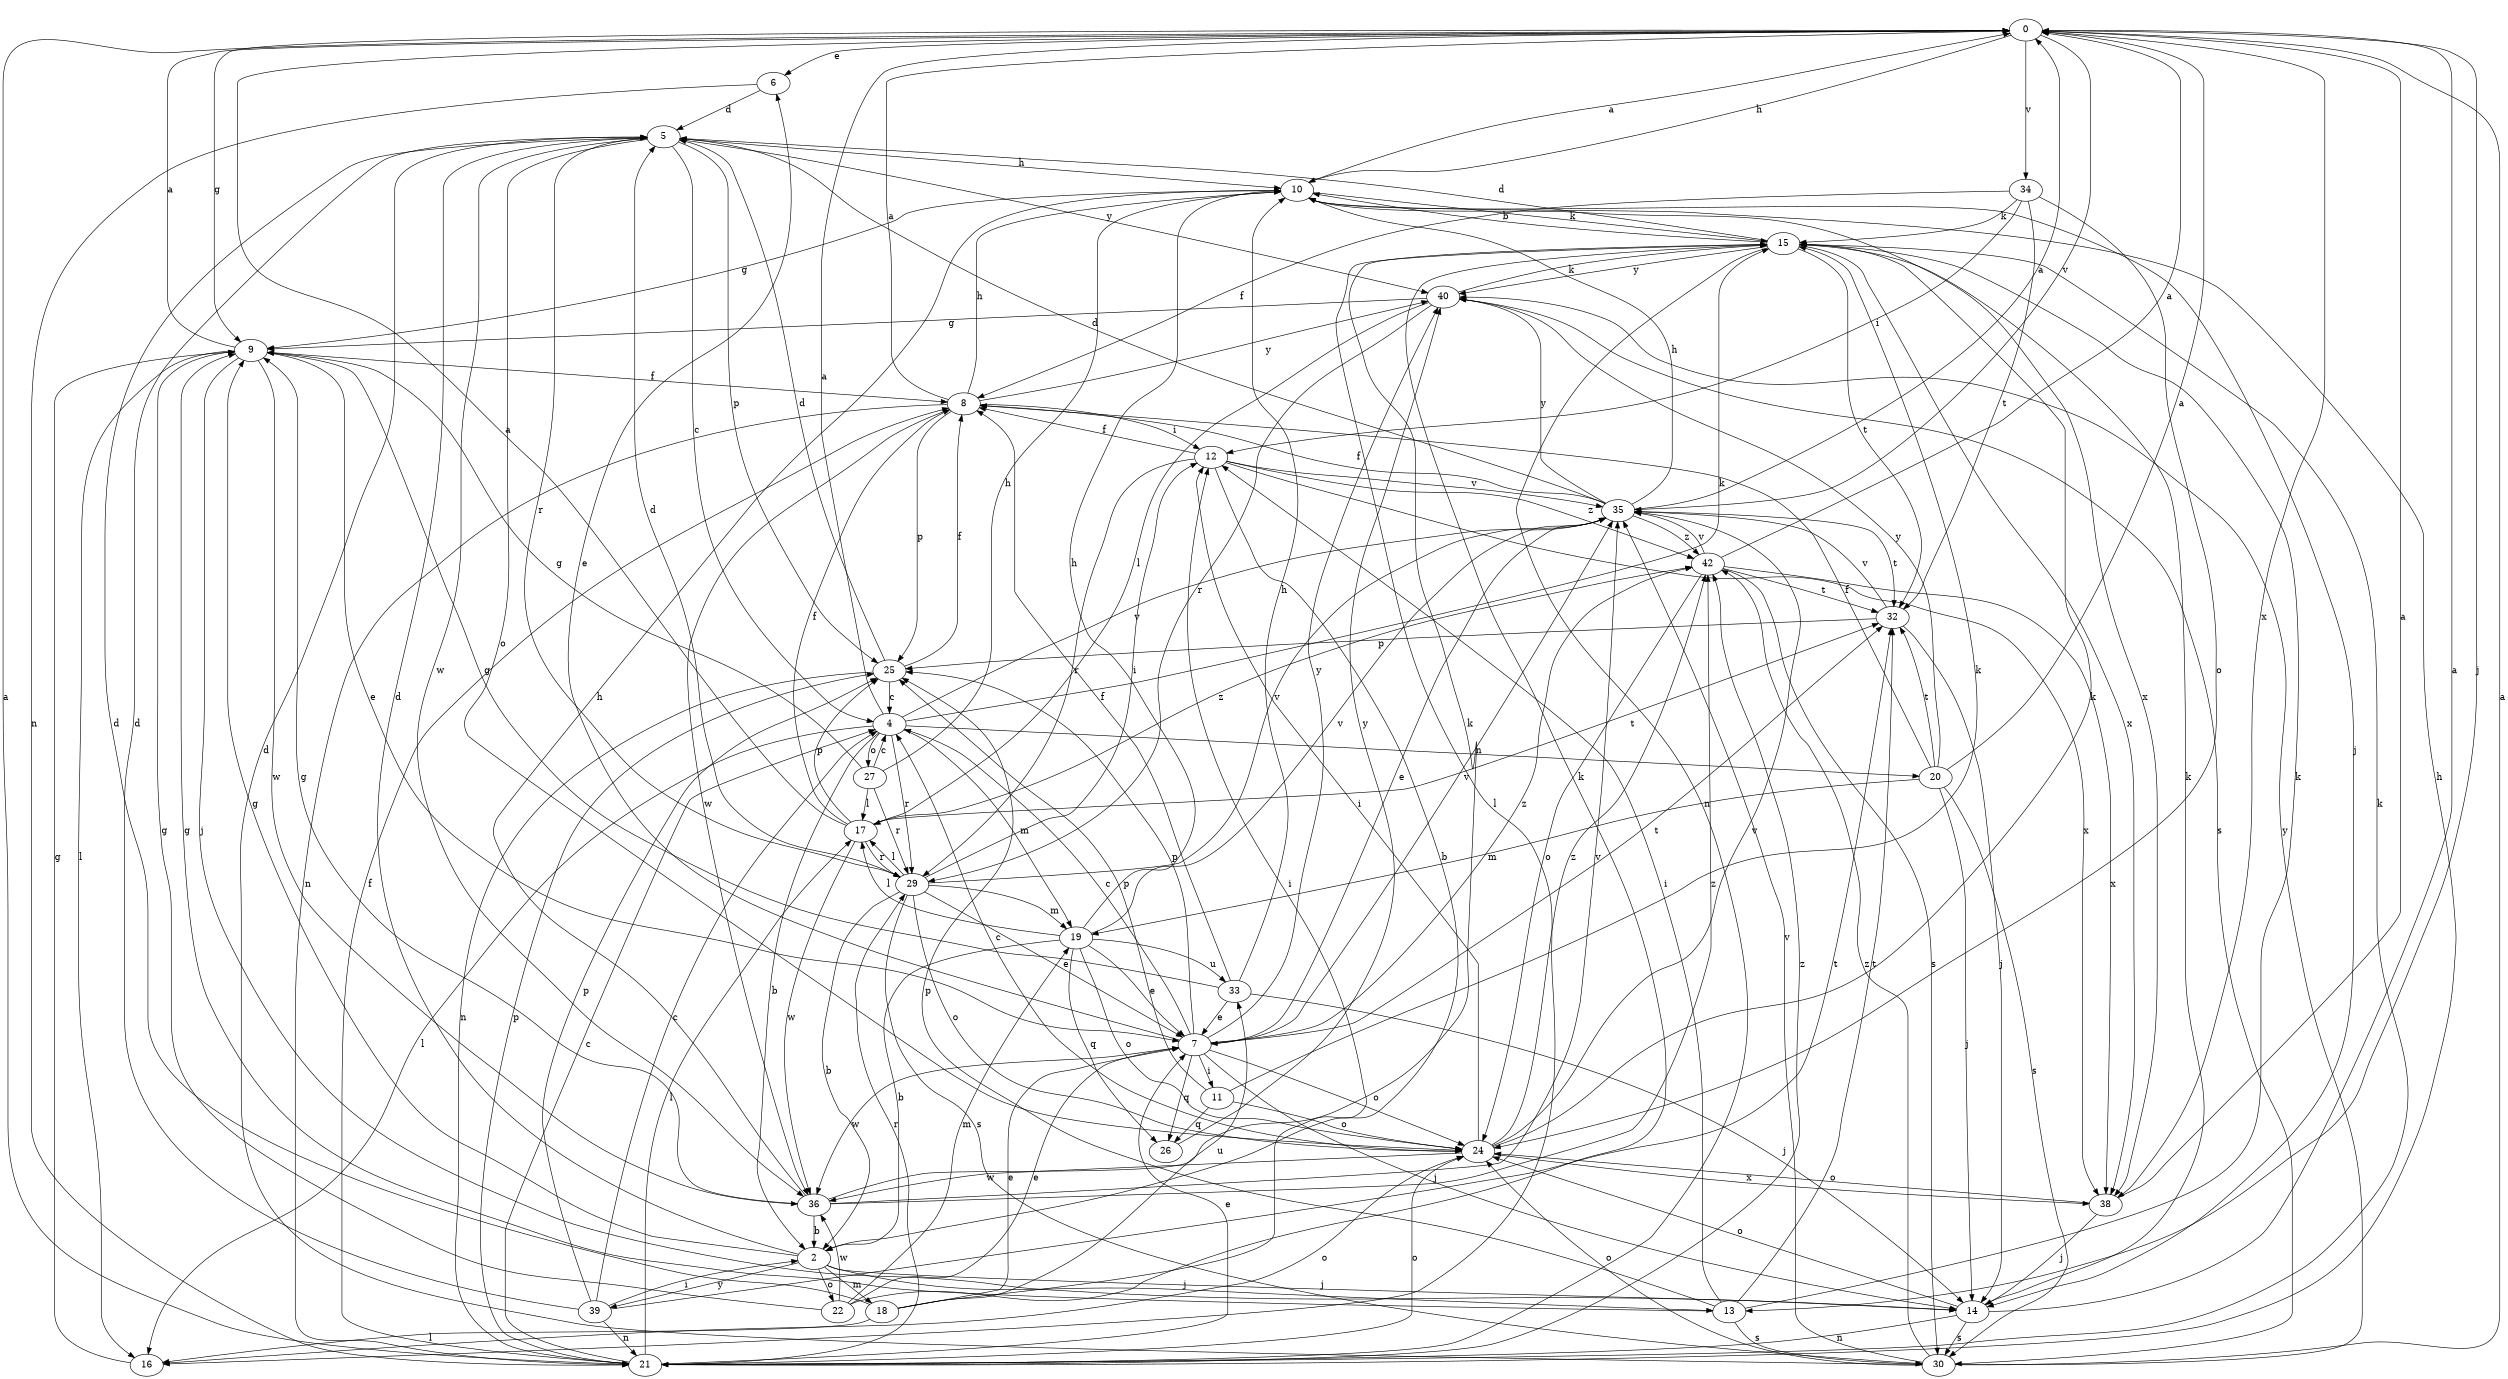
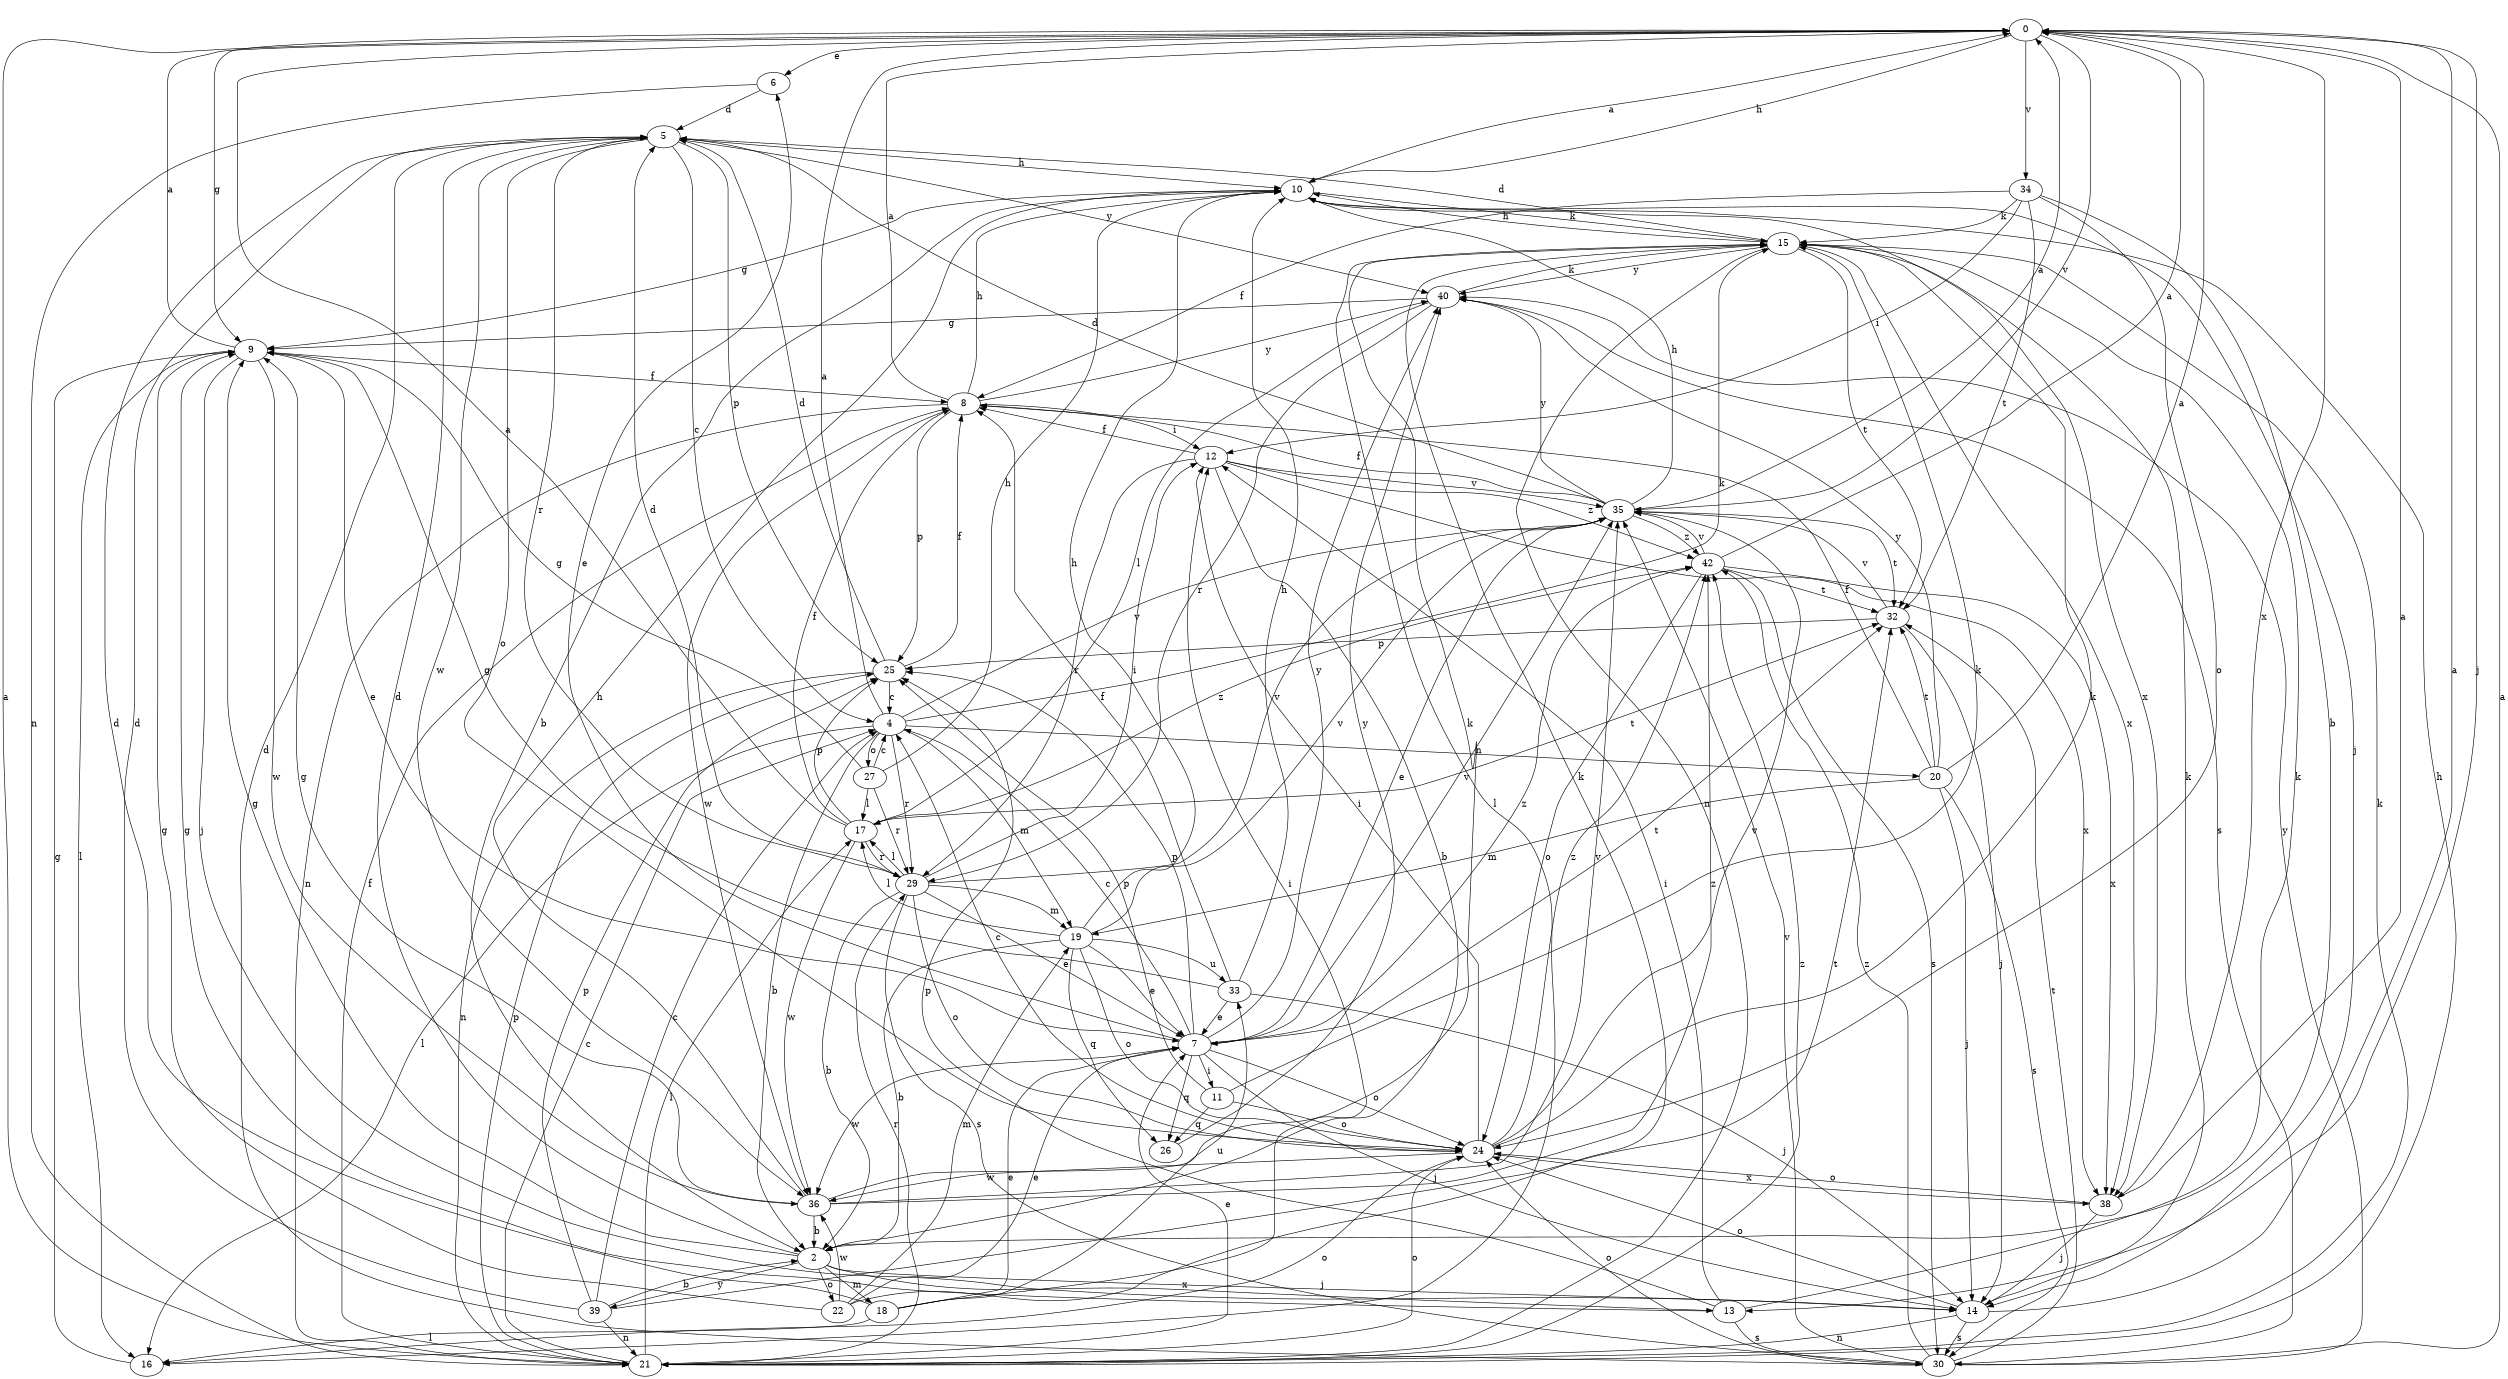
(1506, 217) -> (1506, 217)
none -> (619, 546)
(1868, 984) -> (2052, 1001)
none -> (2035, 1232)
(686, 1285) -> (686, 1285)
(1185, 1285) -> (1185, 1285)
